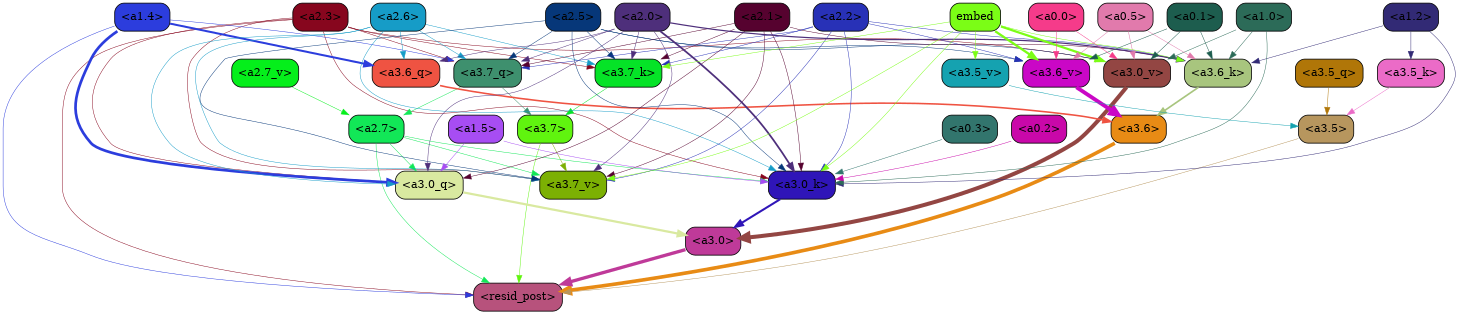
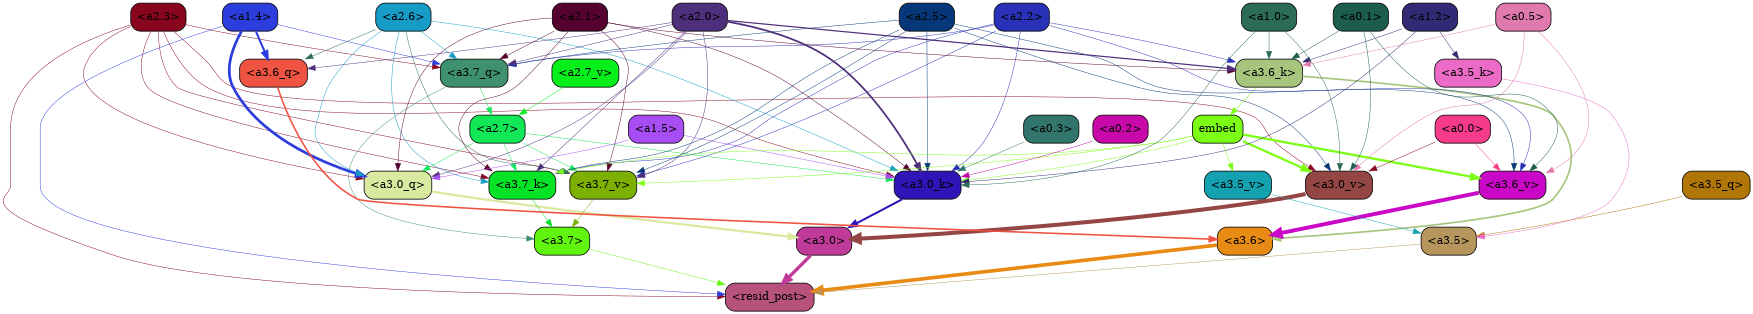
(1085, 38) -> (1406, 155)
(402, 41) -> (339, 45)
(1088, 43) -> (1246, 98)
(243, 154) -> (455, 135)
(557, 154) -> (587, 208)
(409, 225) -> (506, 148)
